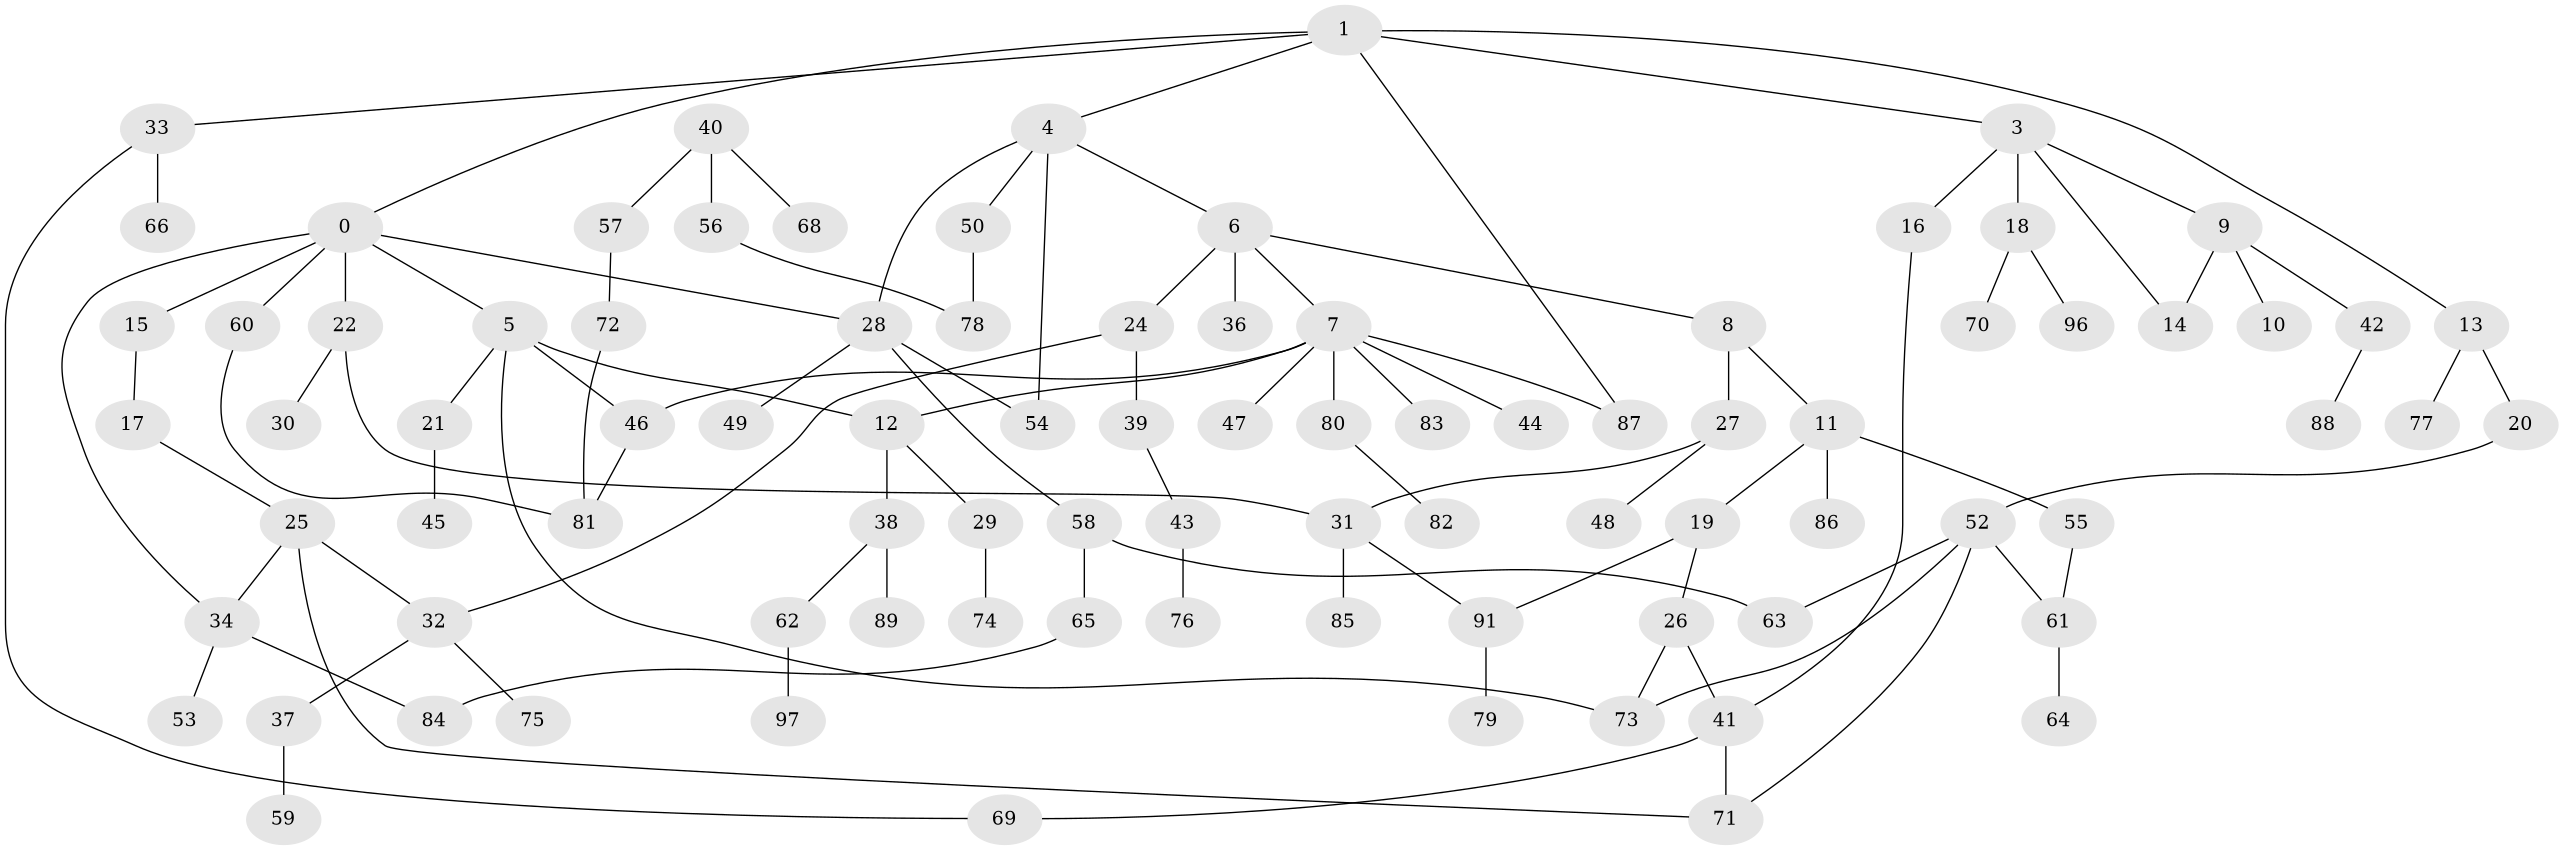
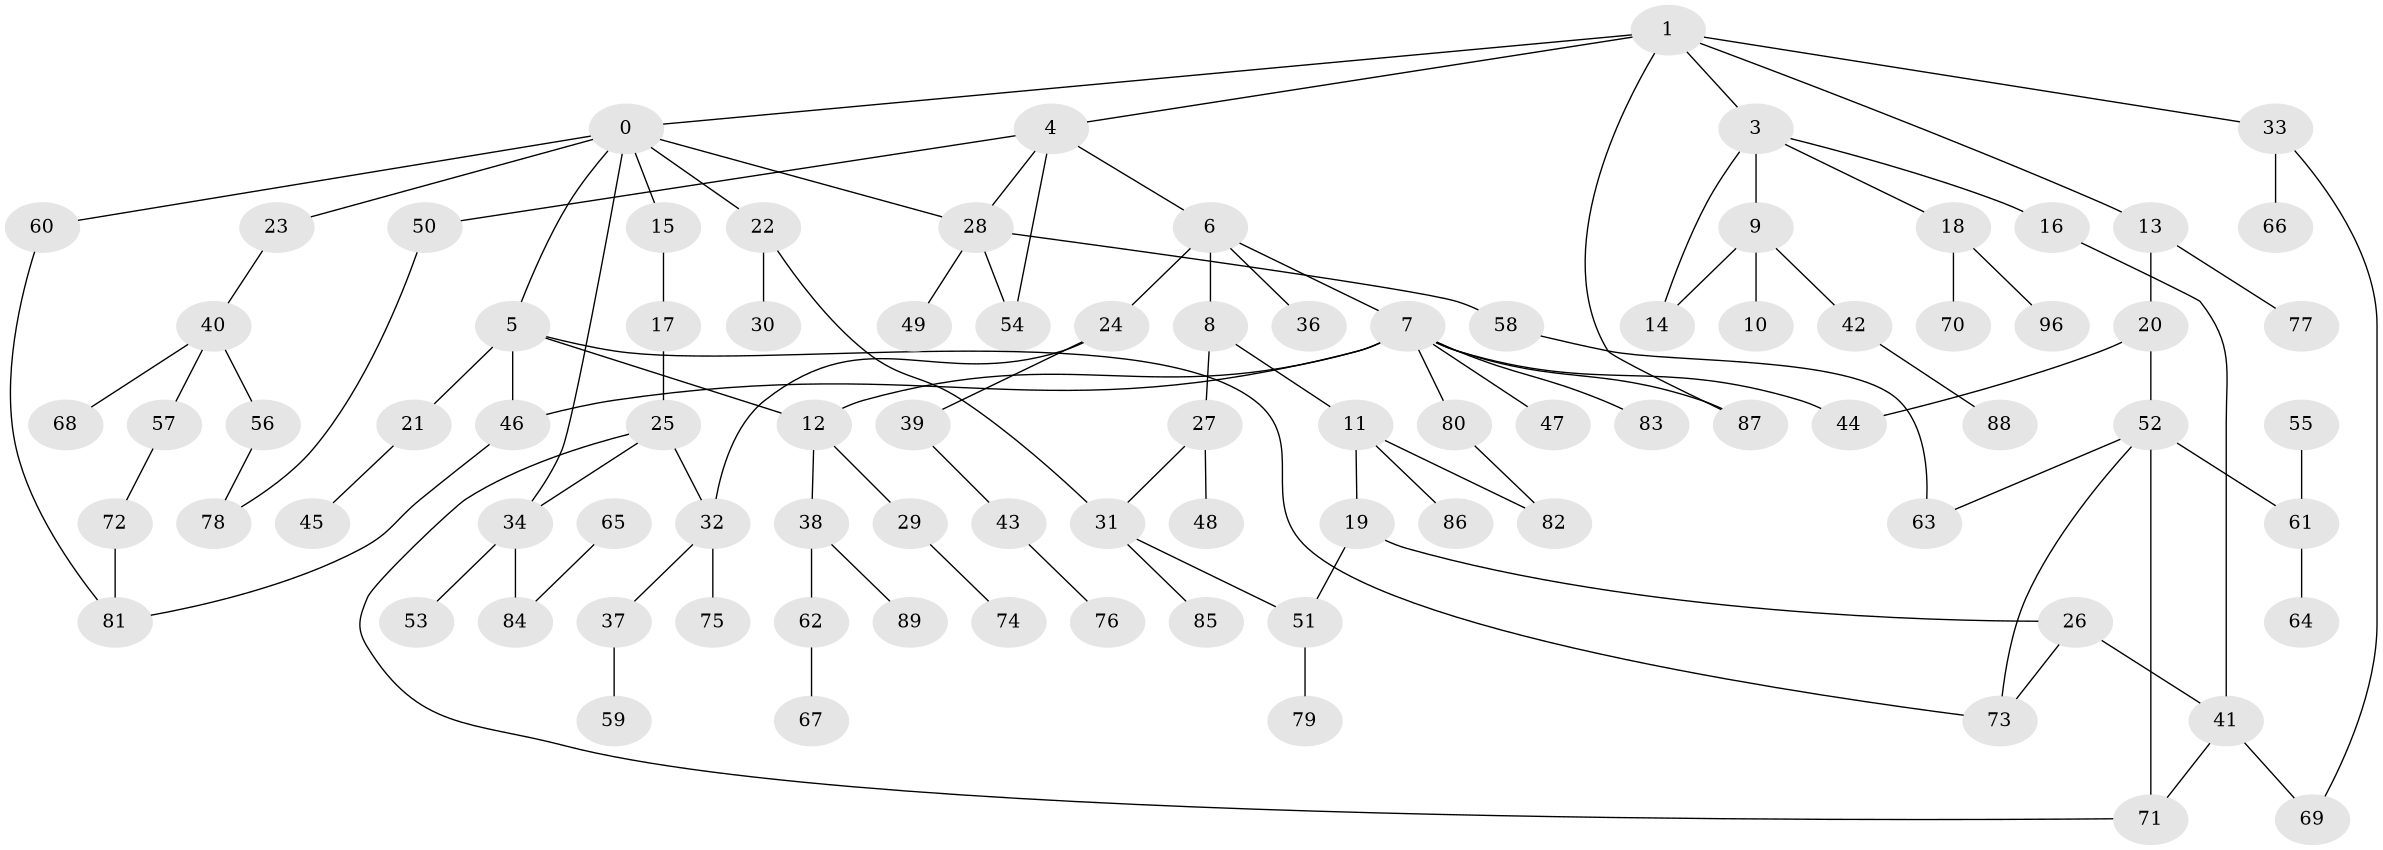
none -> (277, 228)
none -> (2004, 383)
(1955, 471) -> (1455, 474)
(1084, 573) -> none
(1486, 622) -> (1305, 622)
(788, 721) -> (812, 721)
